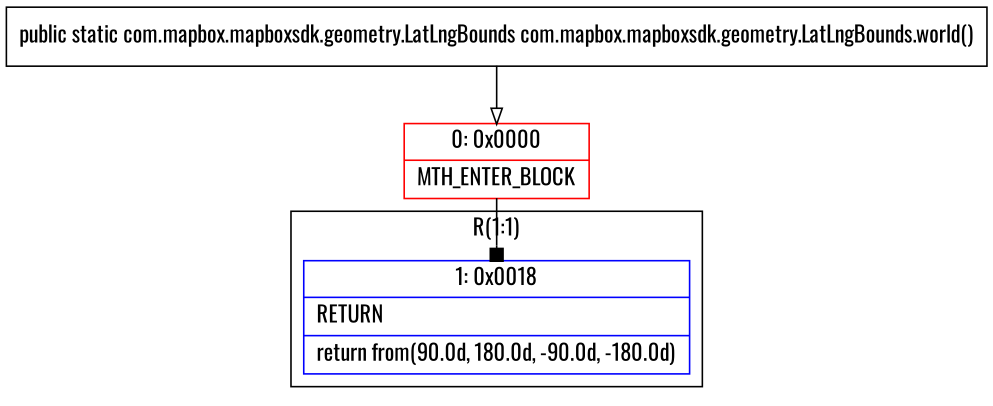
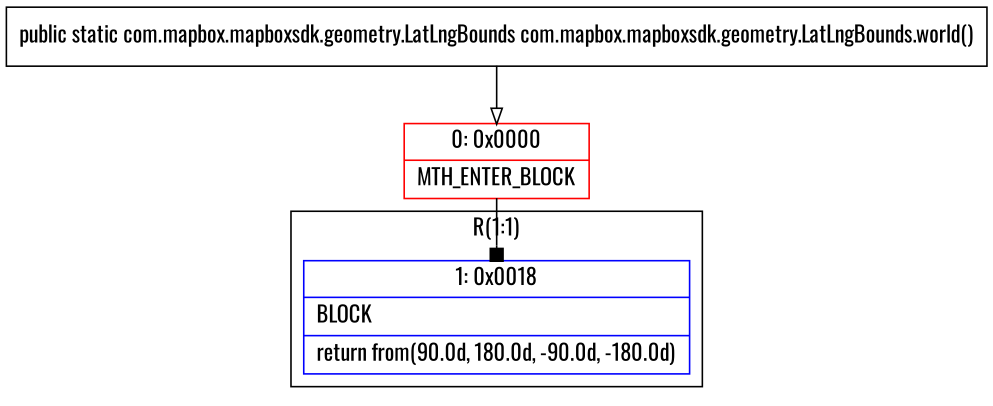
(351, 316) -> (344, 316)
